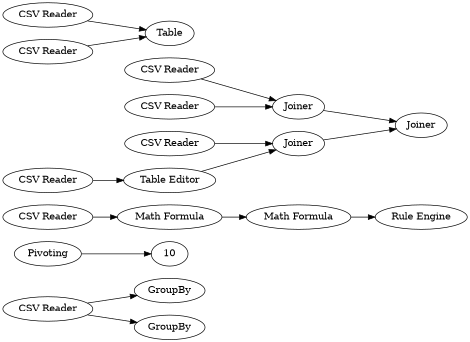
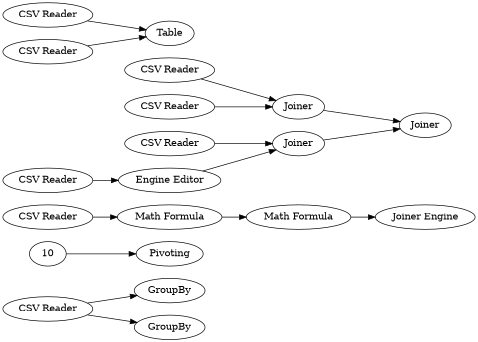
(170, 180) -> (170, 180)
(421, 217) -> (425, 217)
(113, 254) -> (98, 254)
